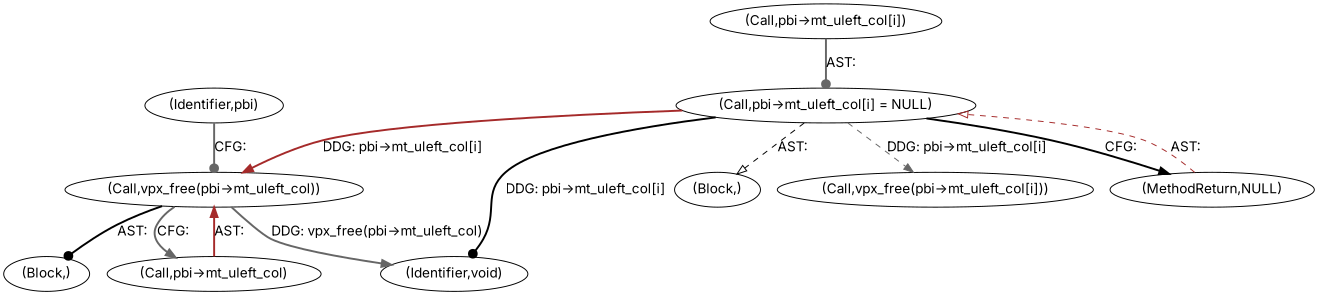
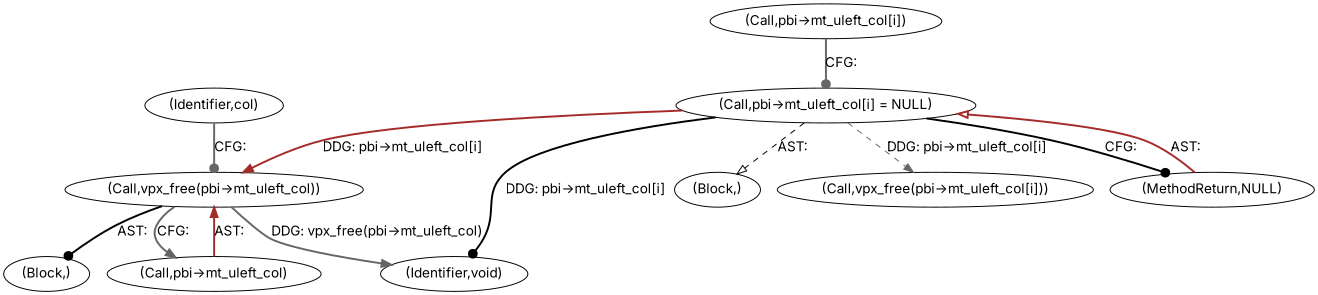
(843, 63) -> (843, 63)
(214, 106) -> (214, 106)
(1086, 127) -> (1086, 127)
(1045, 139) -> (1045, 139)
